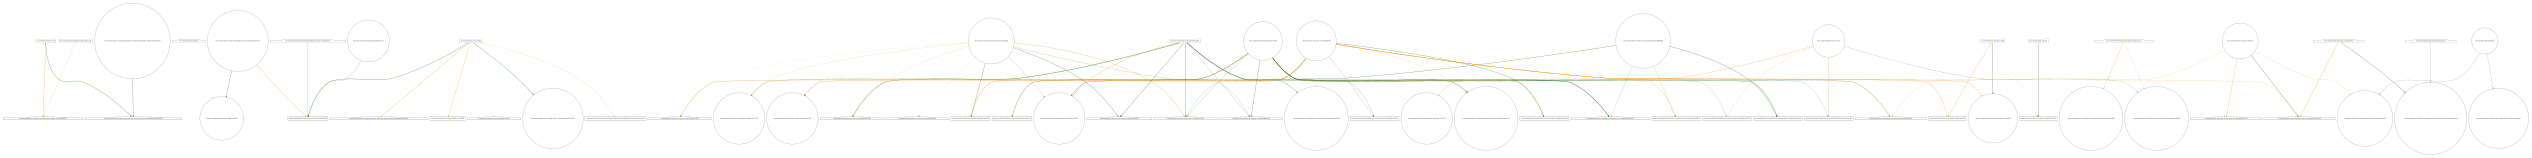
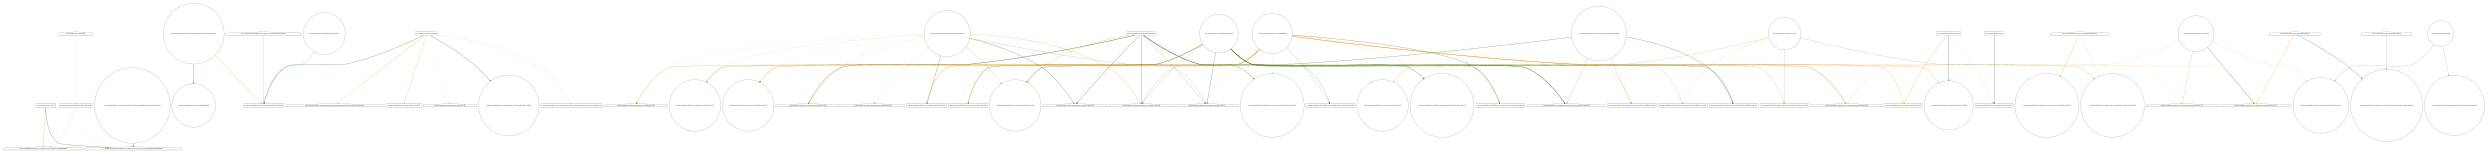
(201, 70) -> (76, 69)
